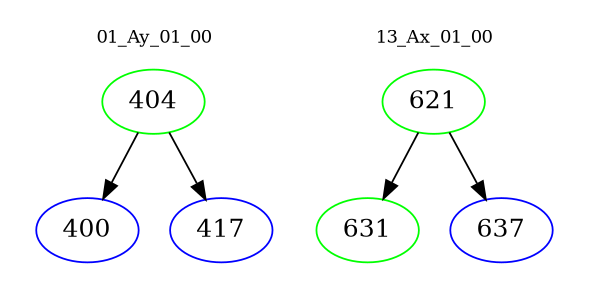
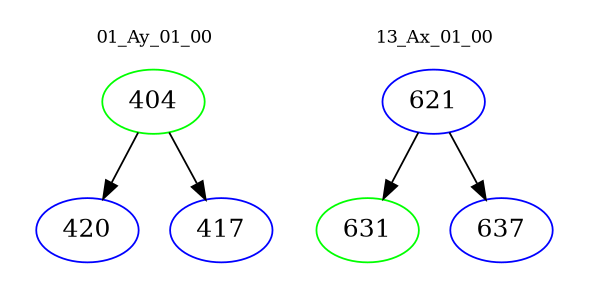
(434, 102) -> (434, 102)
(87, 230) -> (87, 230)
